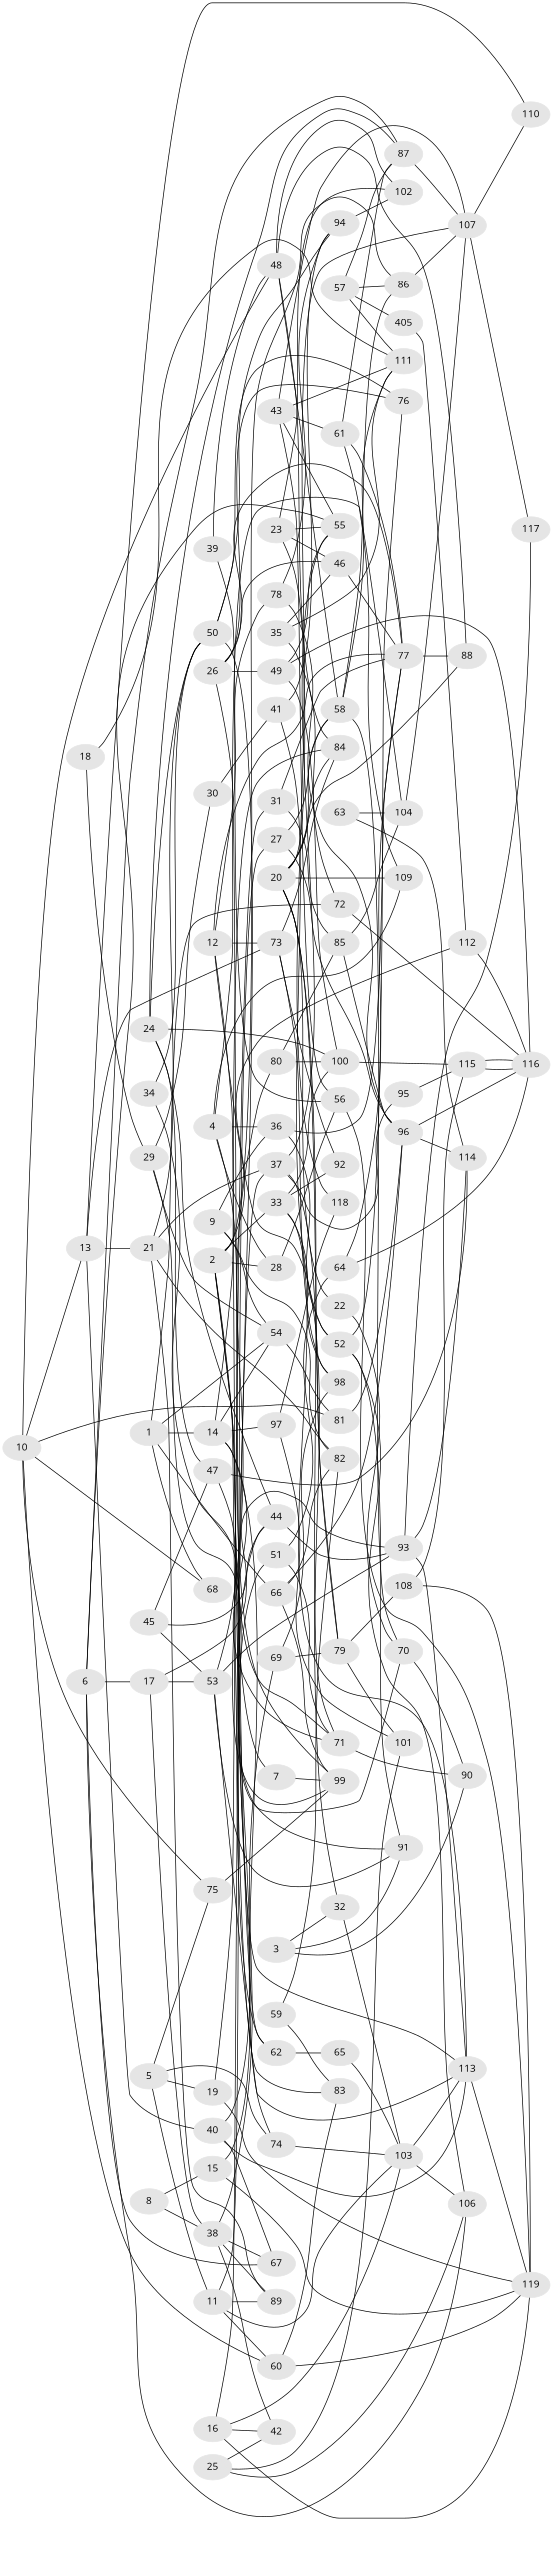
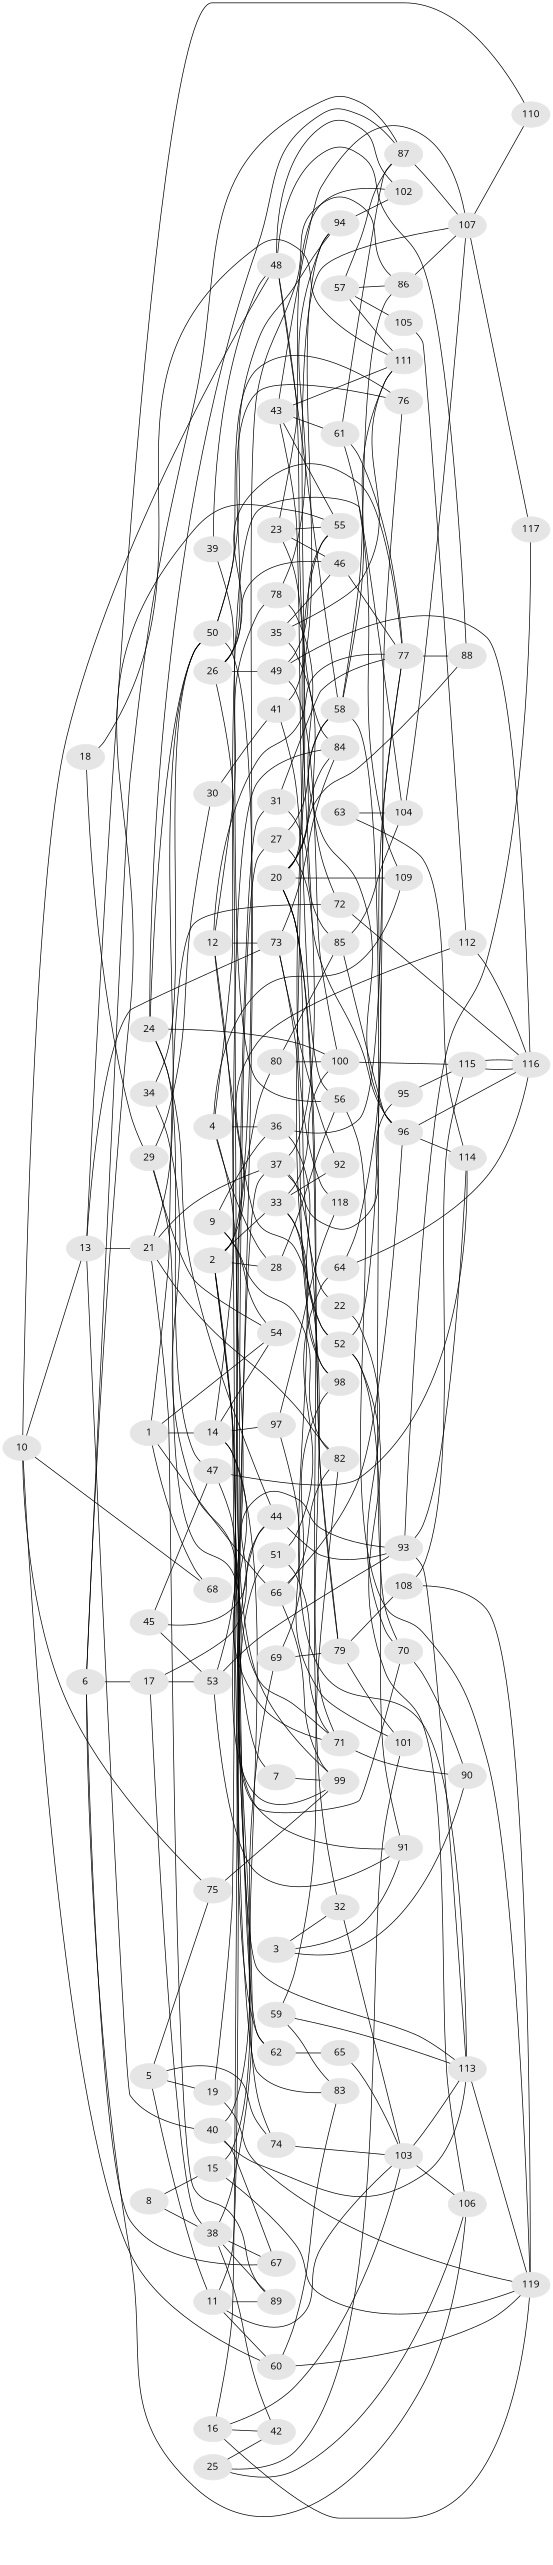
(404, 323) -> (404, 323)
(340, 1421) -> none
(266, 2101) -> (366, 2036)
